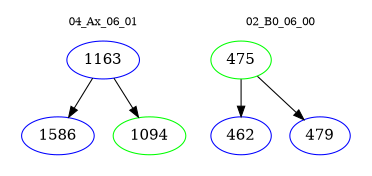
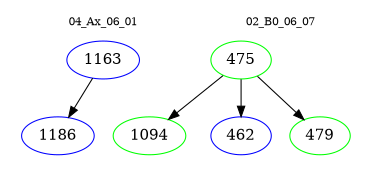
(281, 23) -> (281, 23)
(123, 93) -> (209, 87)
(58, 136) -> (58, 136)
(320, 136) -> (320, 136)
